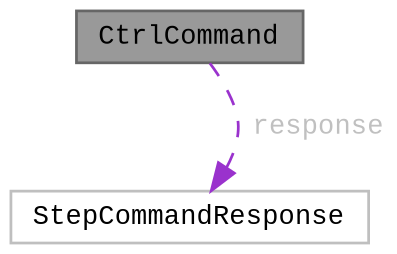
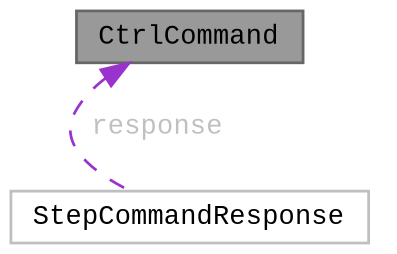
(236, 113) -> (73, 142)
